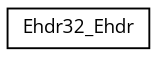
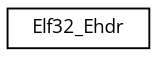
(78, 28) -> (78, 28)
